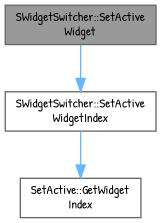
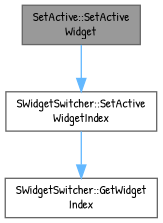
(81, 25) -> (81, 25)
(81, 198) -> (81, 198)
